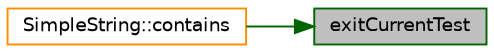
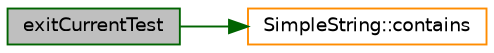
(271, 27) -> (204, 27)
